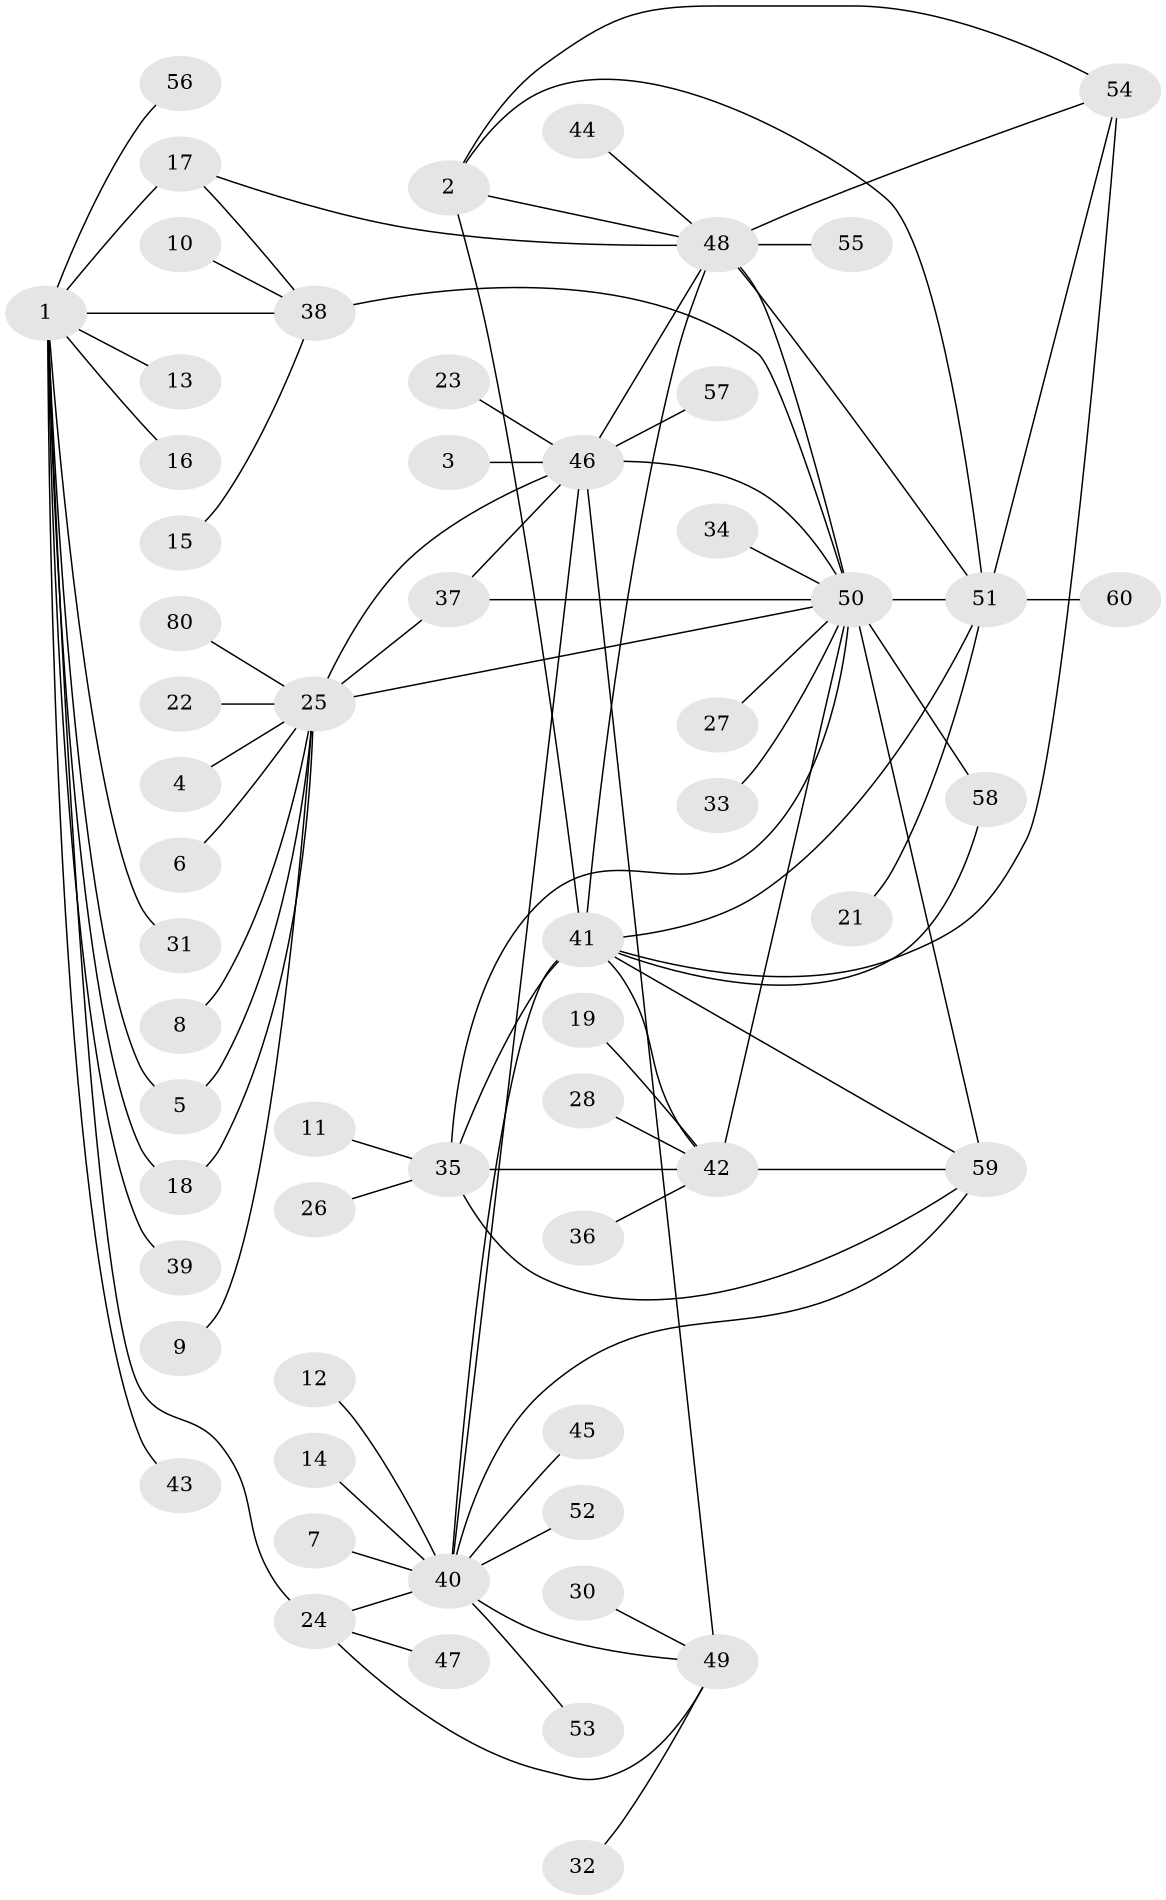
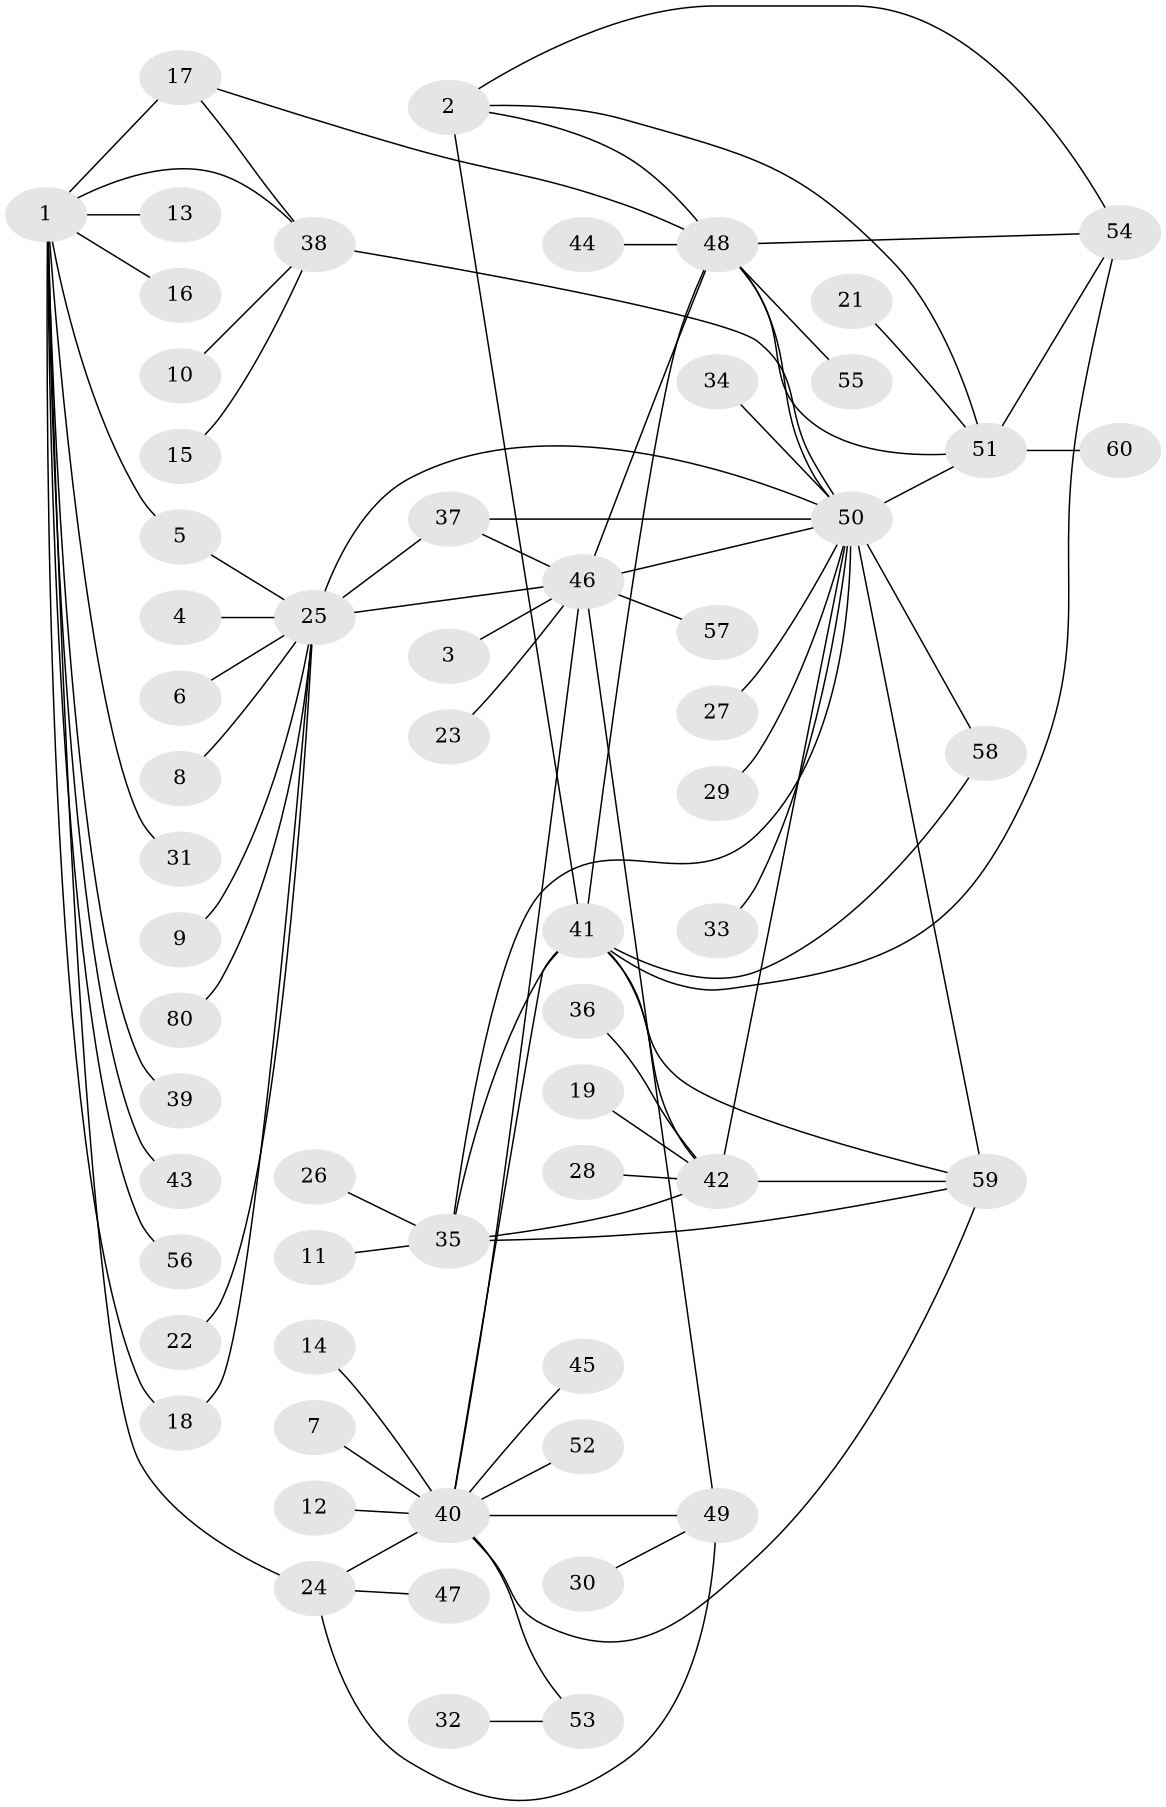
none -> (717, 794)
(836, 828) -> none
(657, 1768) -> (516, 1721)
